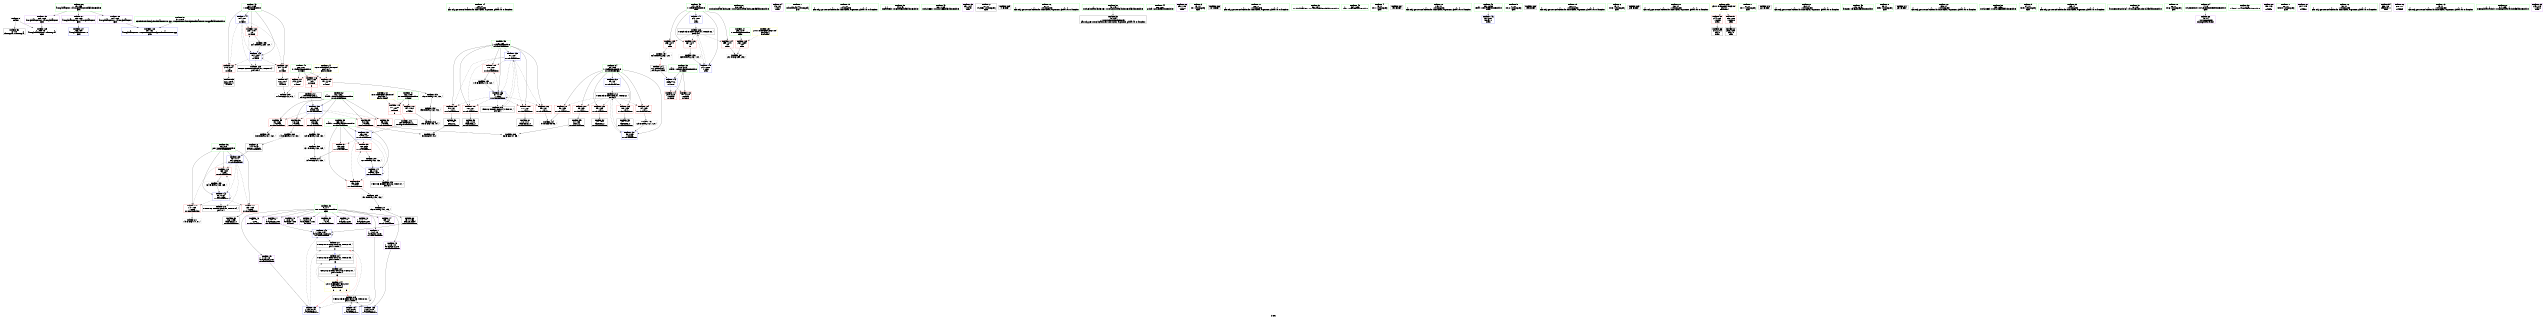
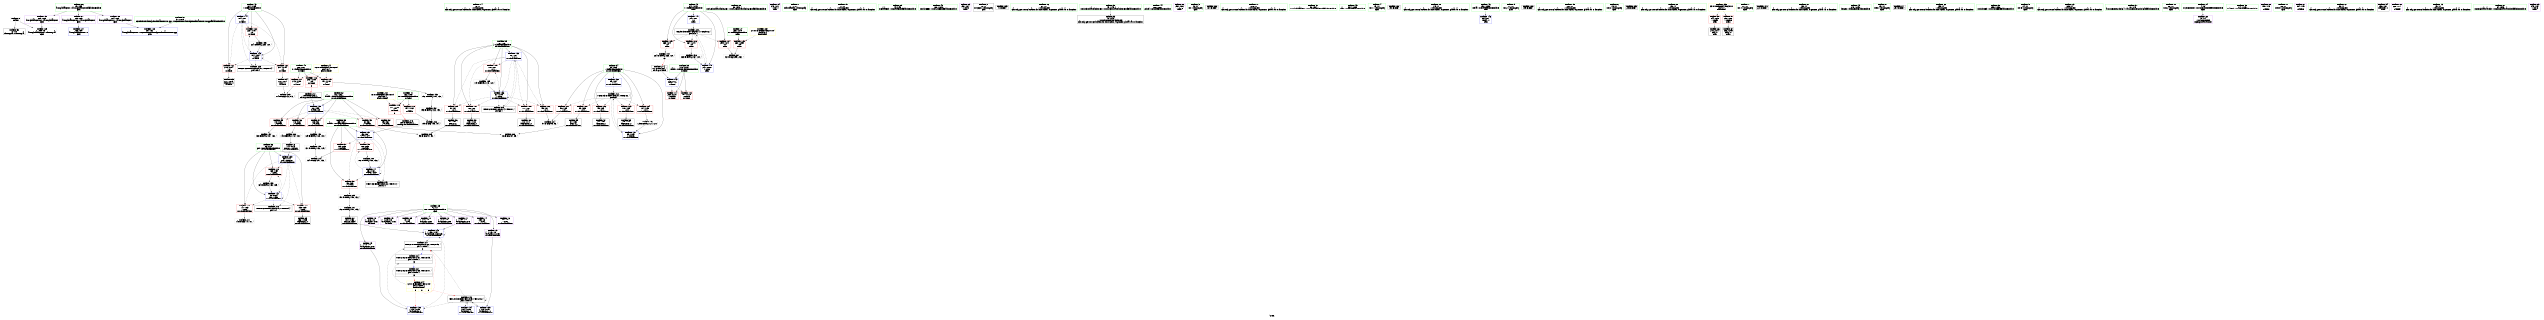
(690, 47) -> (691, 47)
(375, 233) -> none
